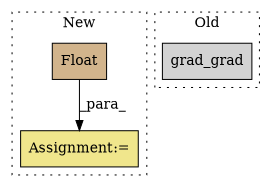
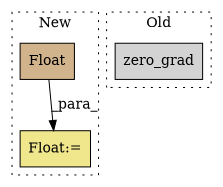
(207, 61) -> (159, 61)
(79, 149) -> (55, 149)
